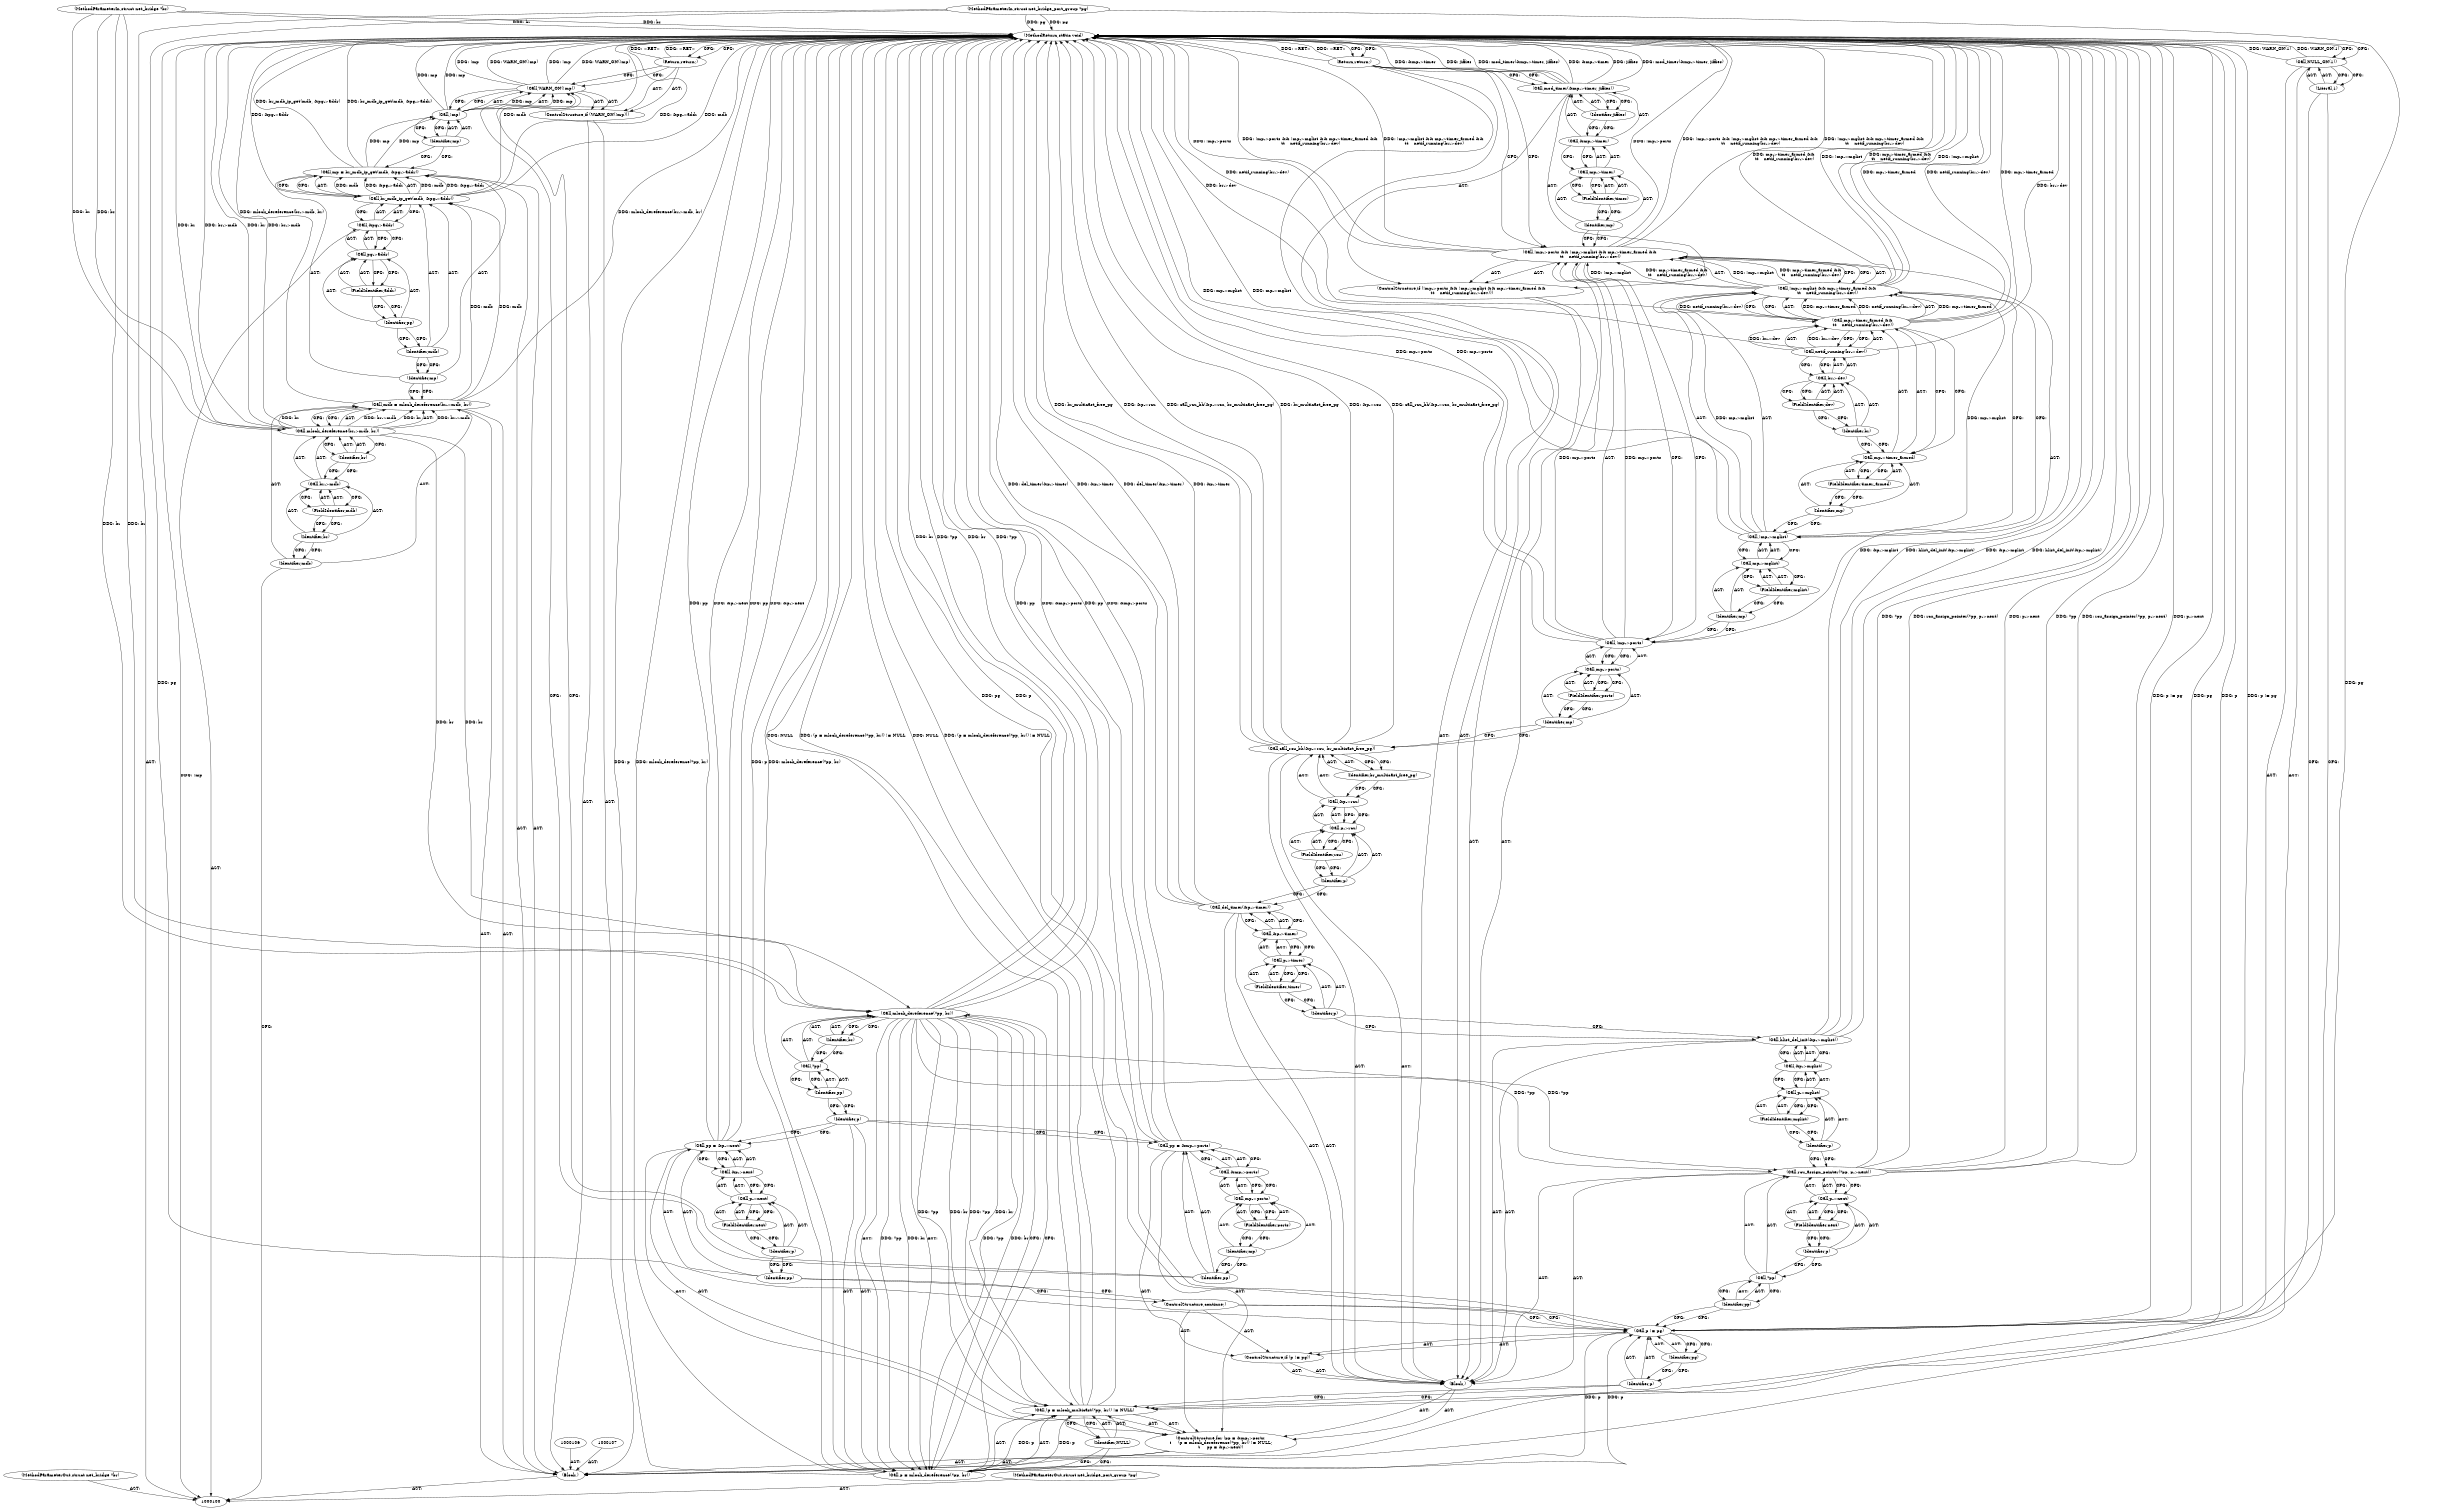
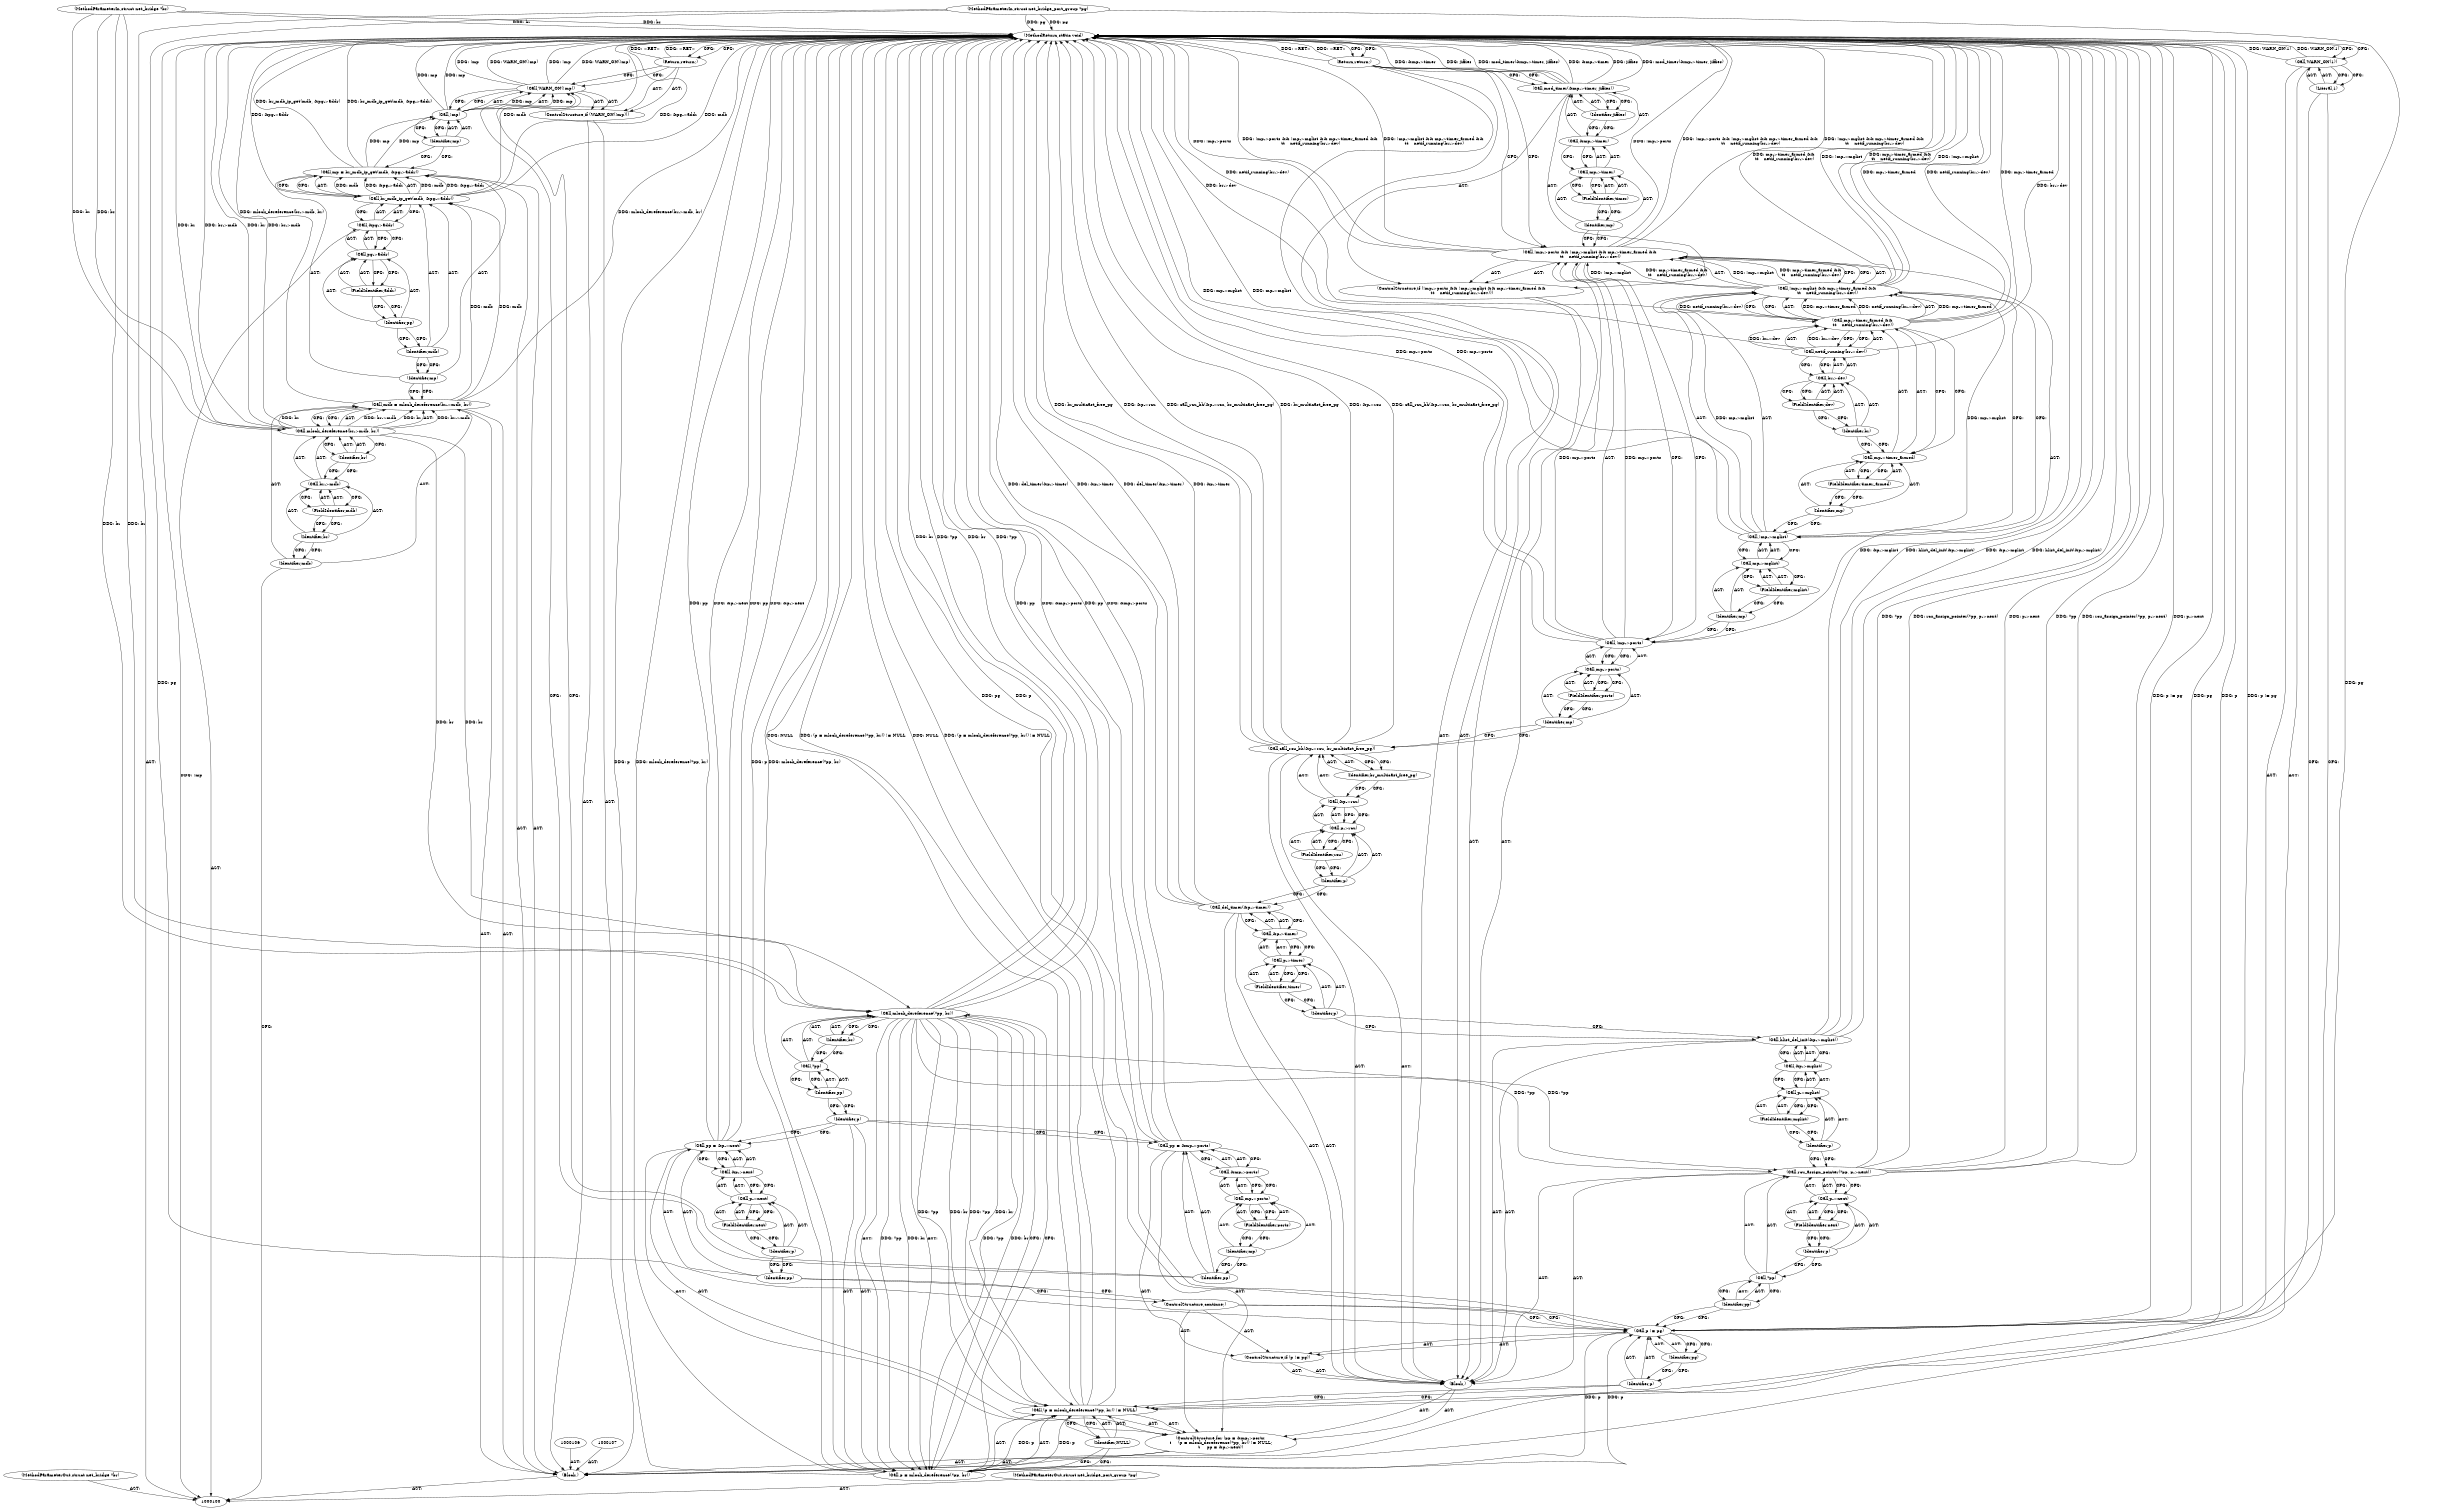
(2316, 62) -> (2316, 62)
(1085, 1410) -> (1085, 1410)
